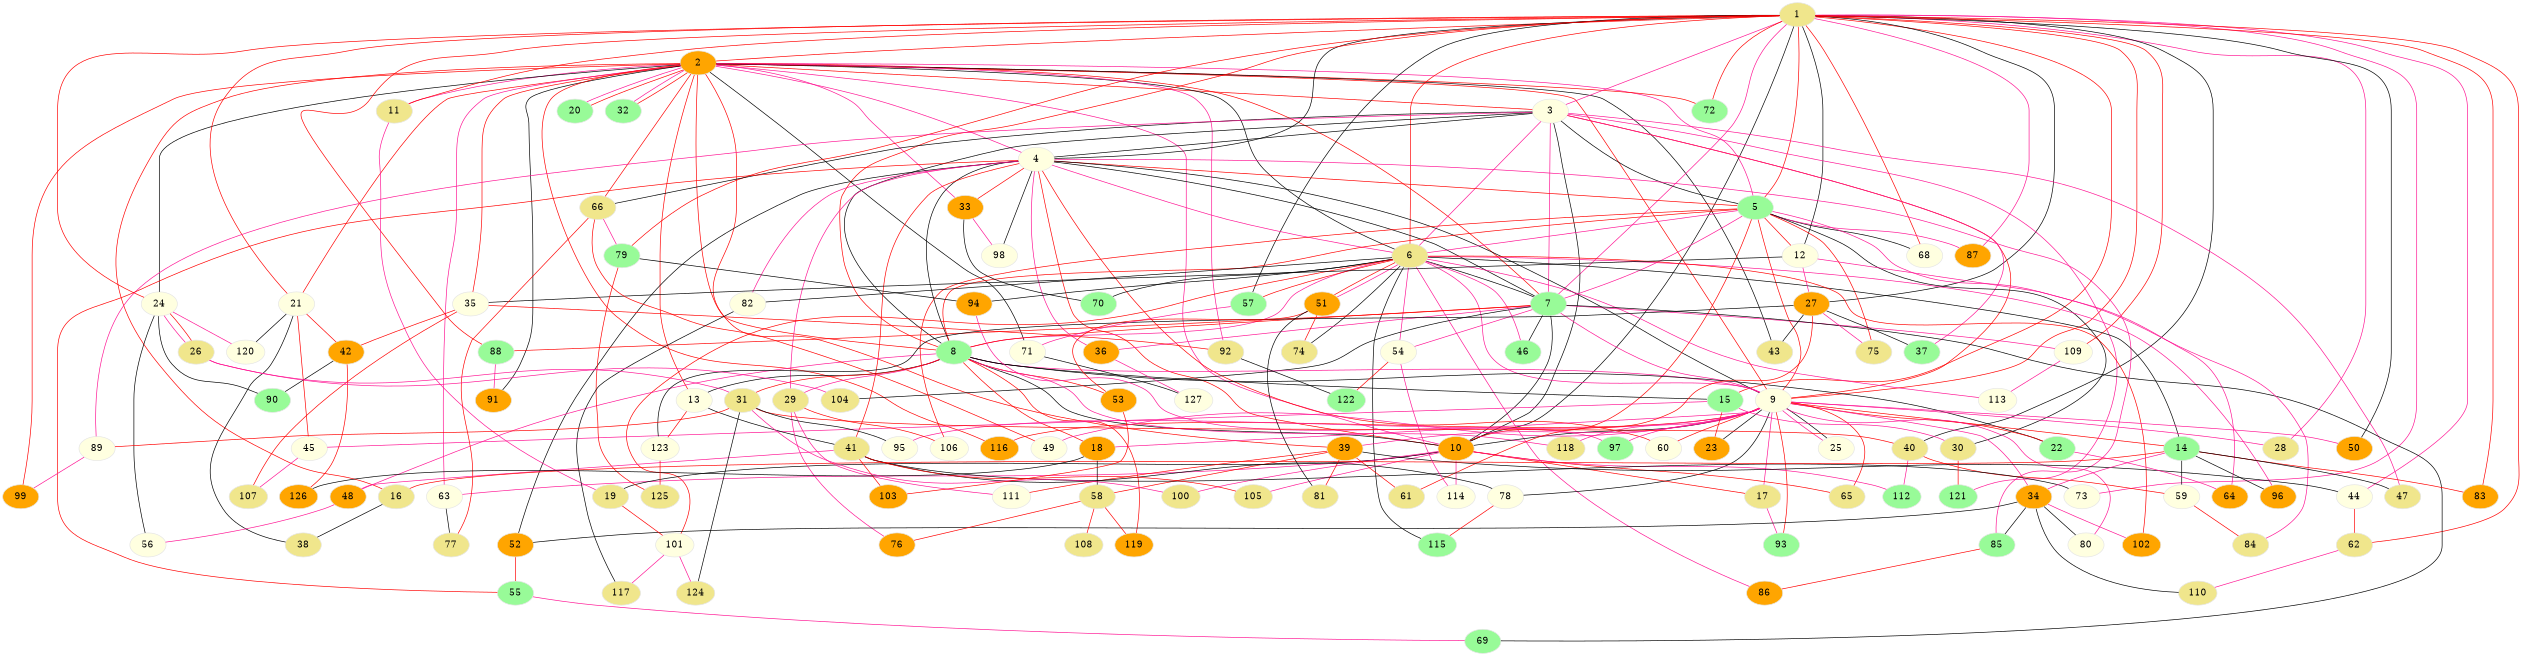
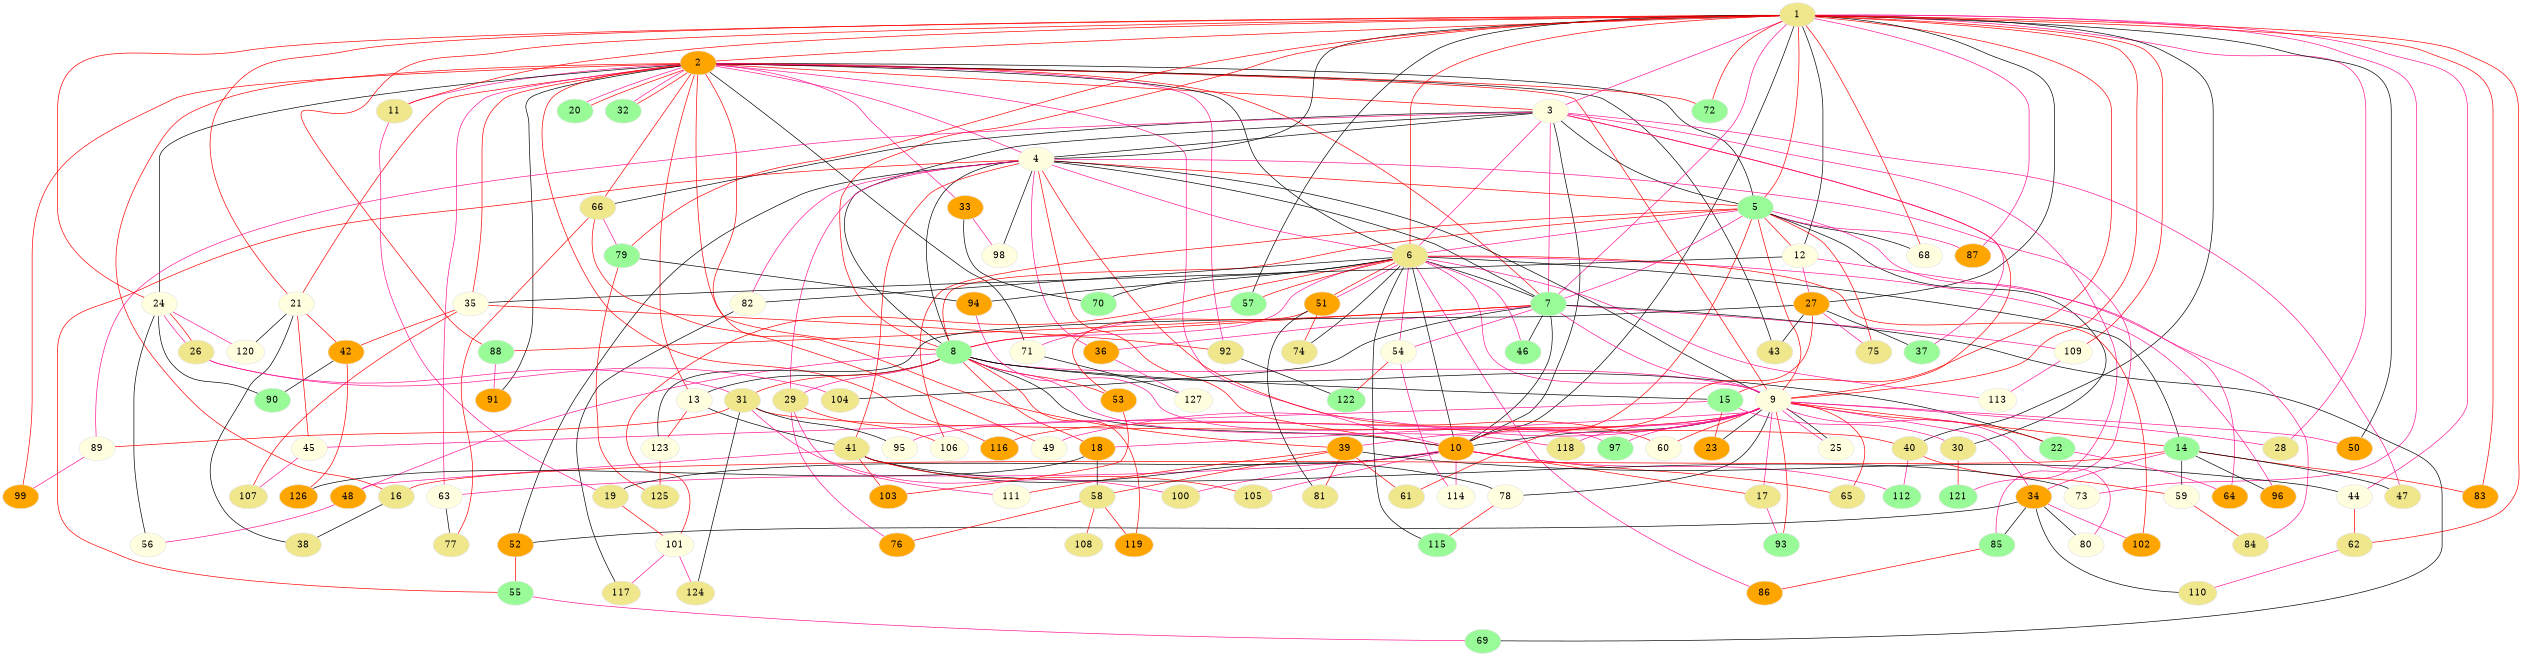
(1259, 70) -> (1259, 70)
(1001, 183) -> none
none -> (1433, 352)
